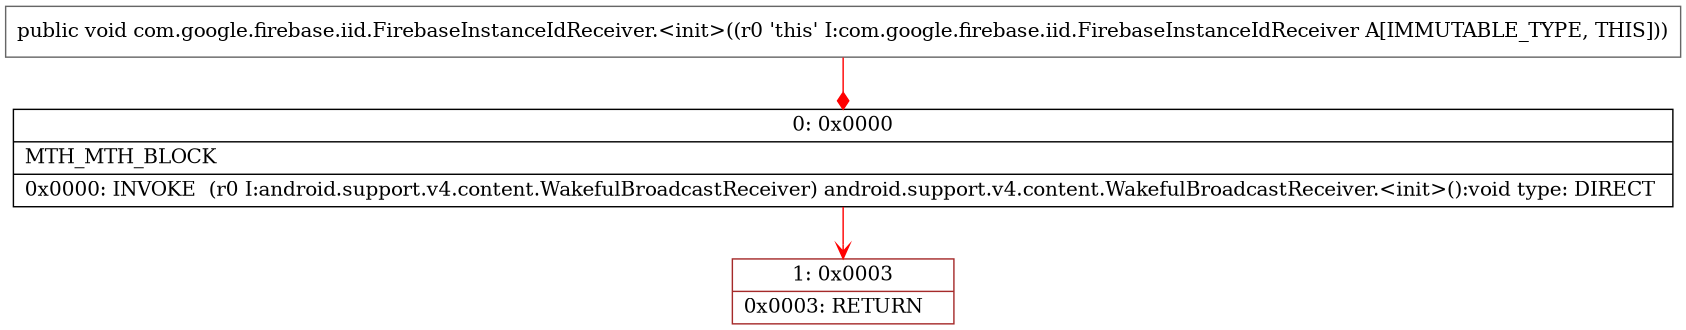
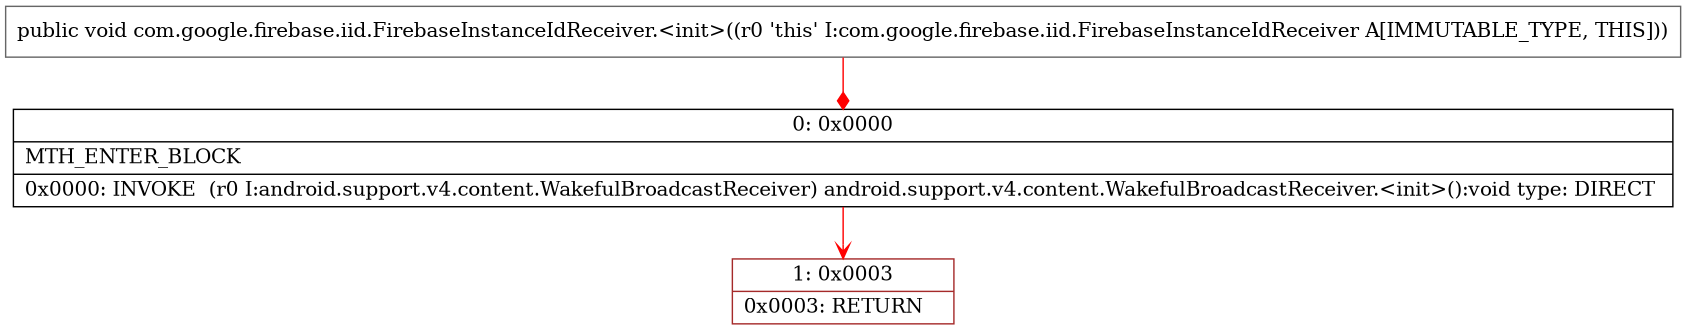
(121, 157) -> (133, 157)
